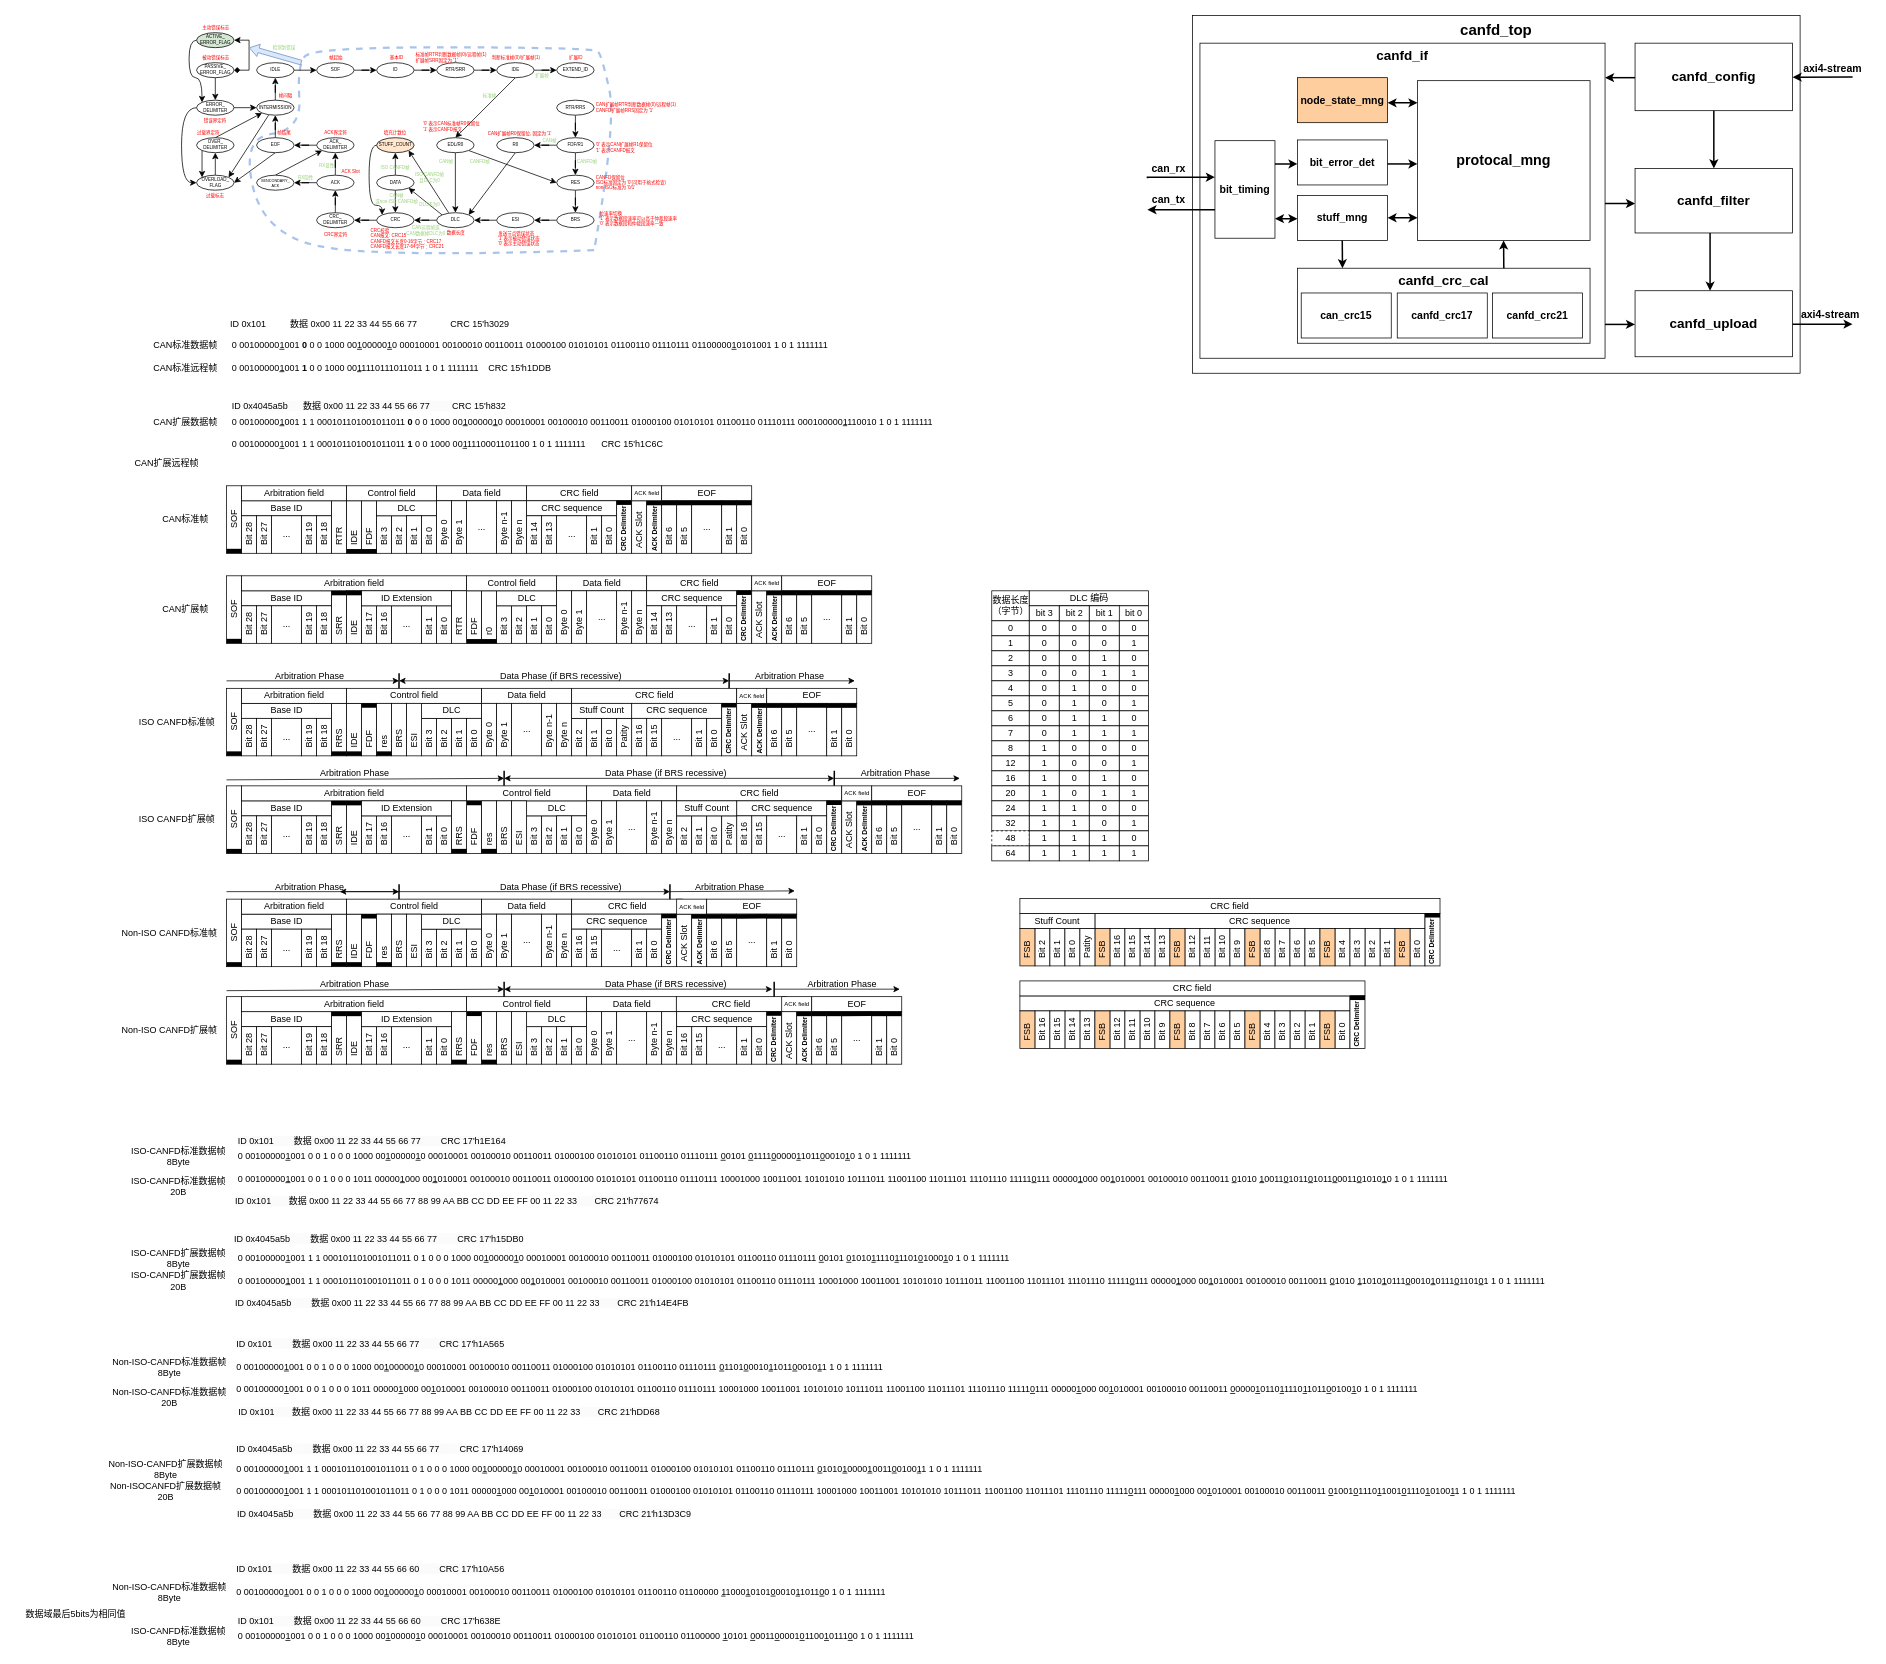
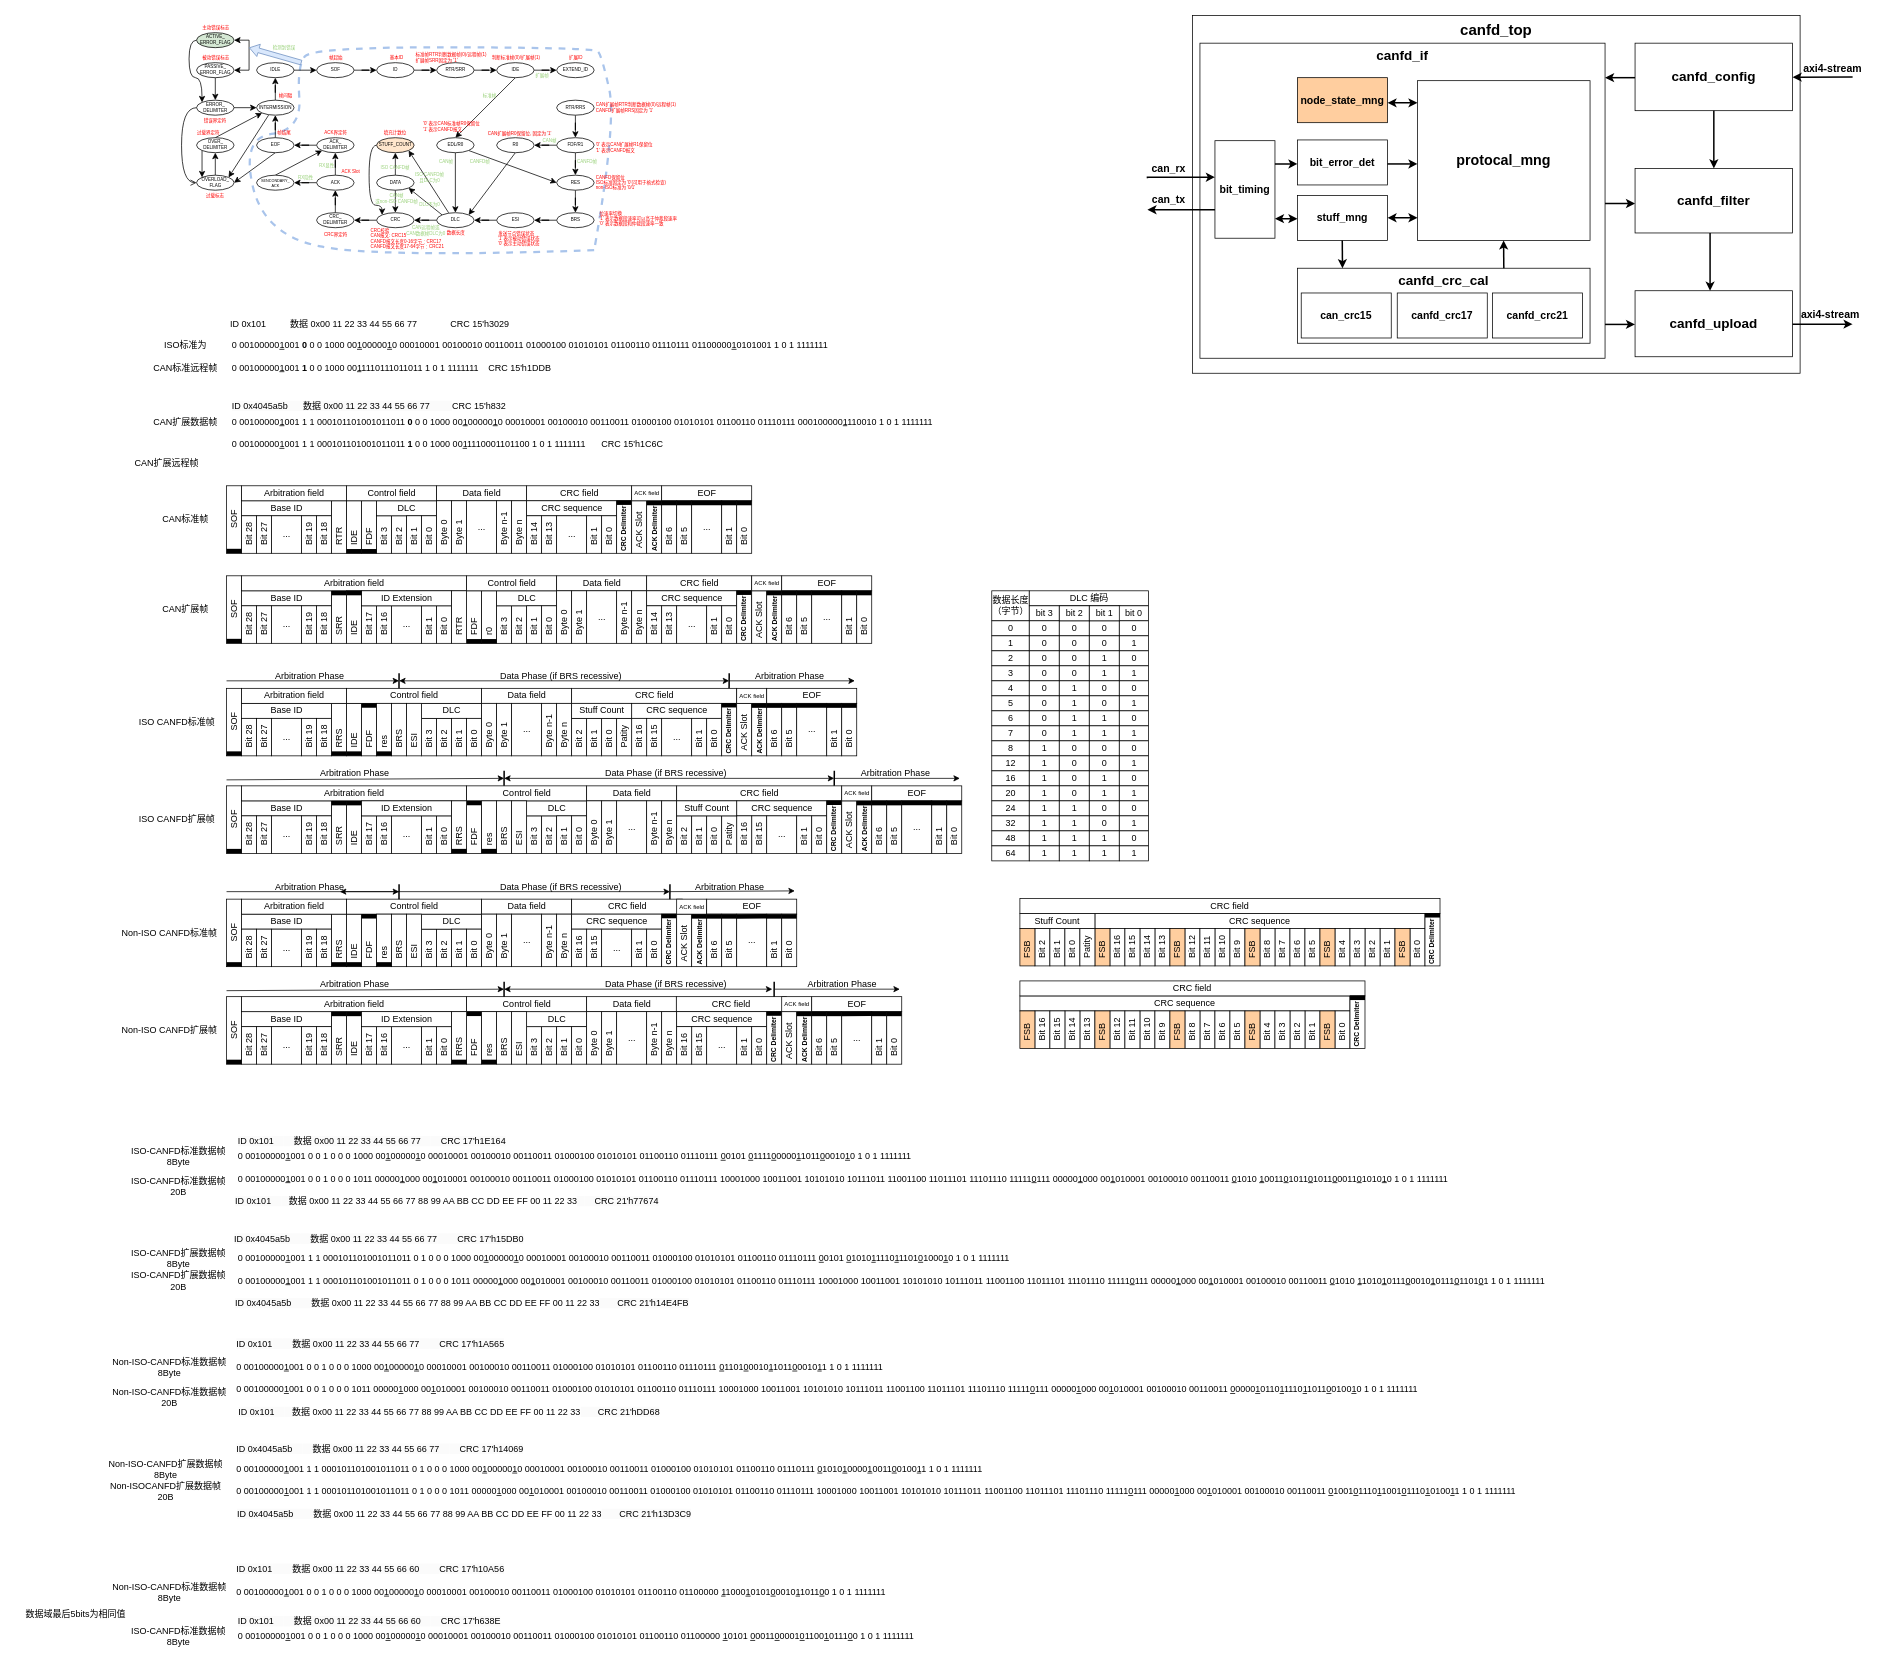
(241, 70) -> (240, 70)
(185, 176) -> (186, 177)
(186, 345) -> (186, 345)
(1010, 838) -> (1010, 838)
